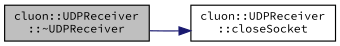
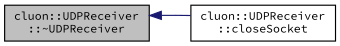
(164, 31) -> (176, 15)
